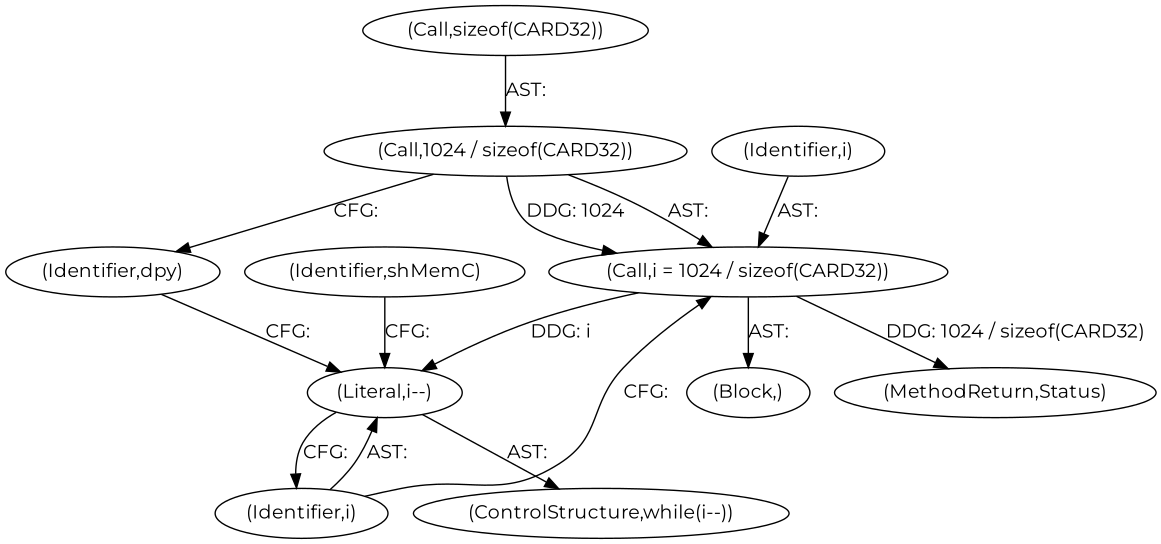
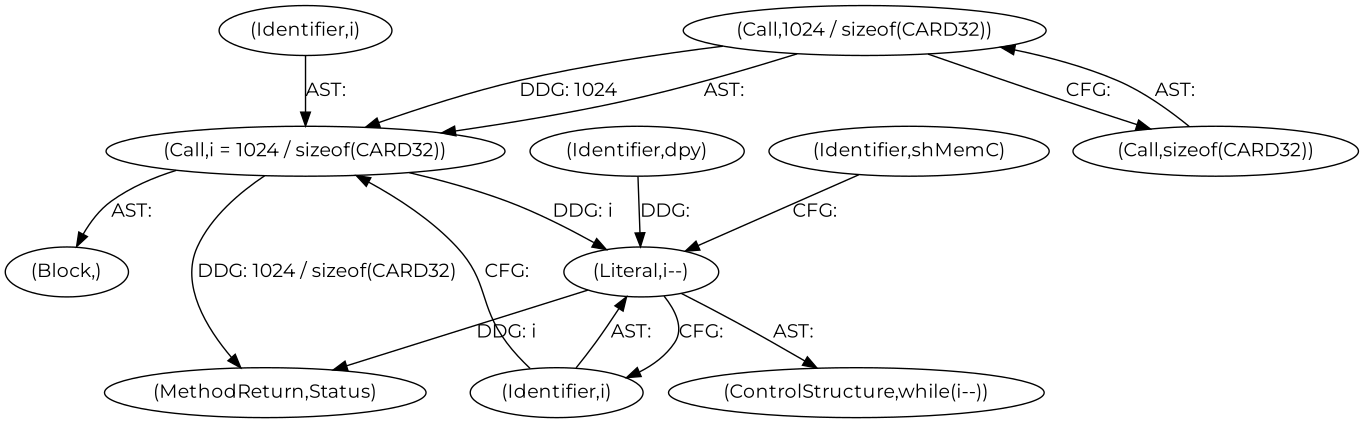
(312, 211) -> (1032, 90)
none -> (467, 328)
(291, 332) -> (668, 212)
